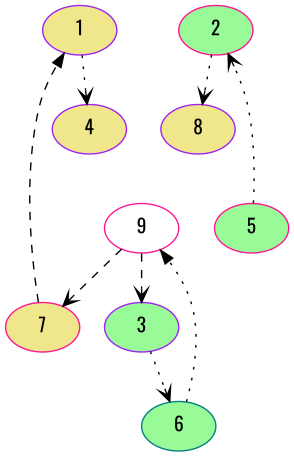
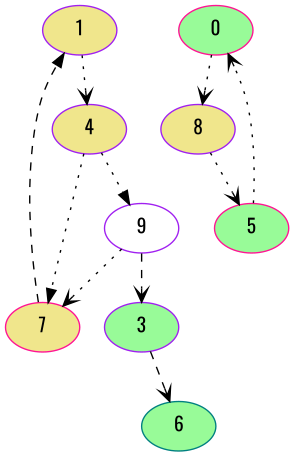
(216, 30) -> (216, 30)
none -> (221, 173)
none -> (68, 221)
(142, 228) -> (142, 228)
(97, 273) -> (97, 273)
(196, 329) -> (112, 173)
(158, 370) -> (158, 370)
